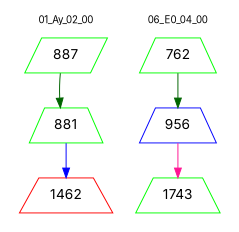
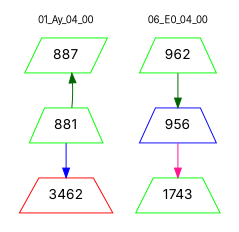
(66, 21) -> (66, 21)
(178, 55) -> (178, 55)
(60, 86) -> (73, 95)
(66, 195) -> (66, 195)
